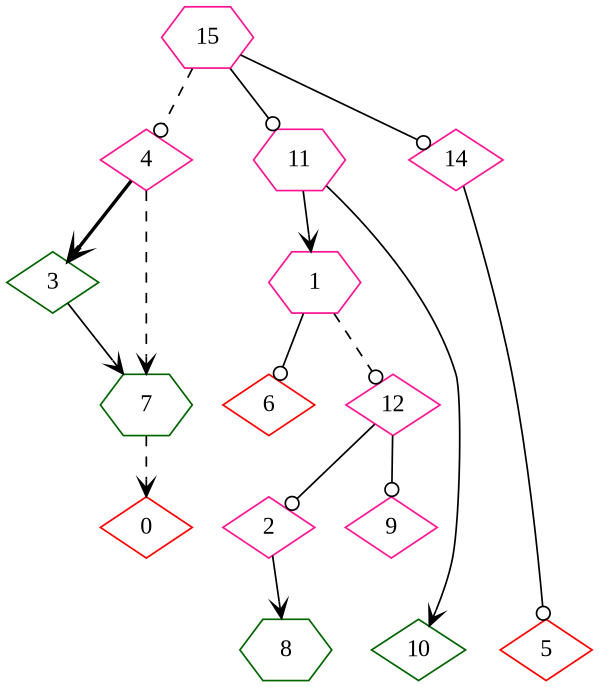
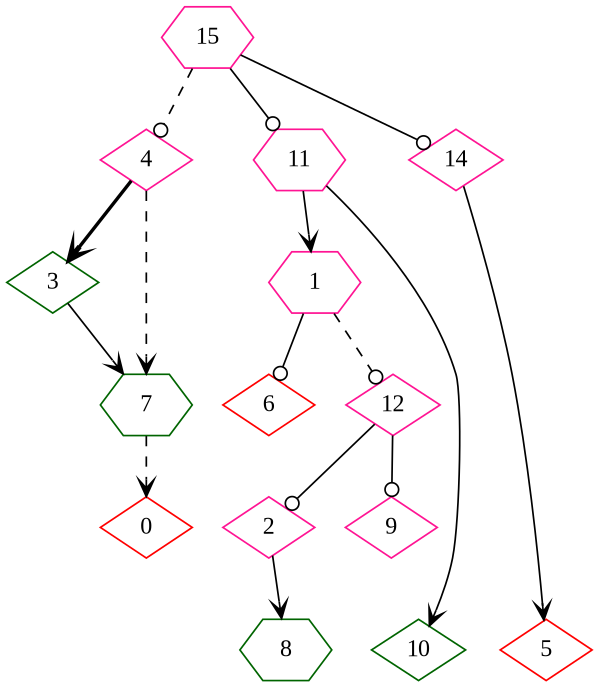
(516, 394) -> (516, 394)
